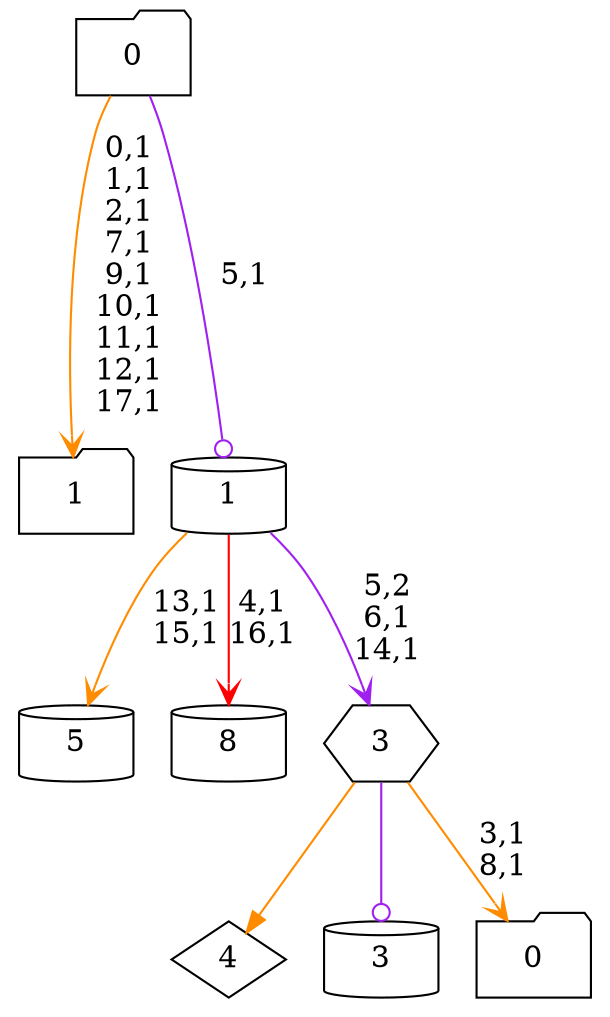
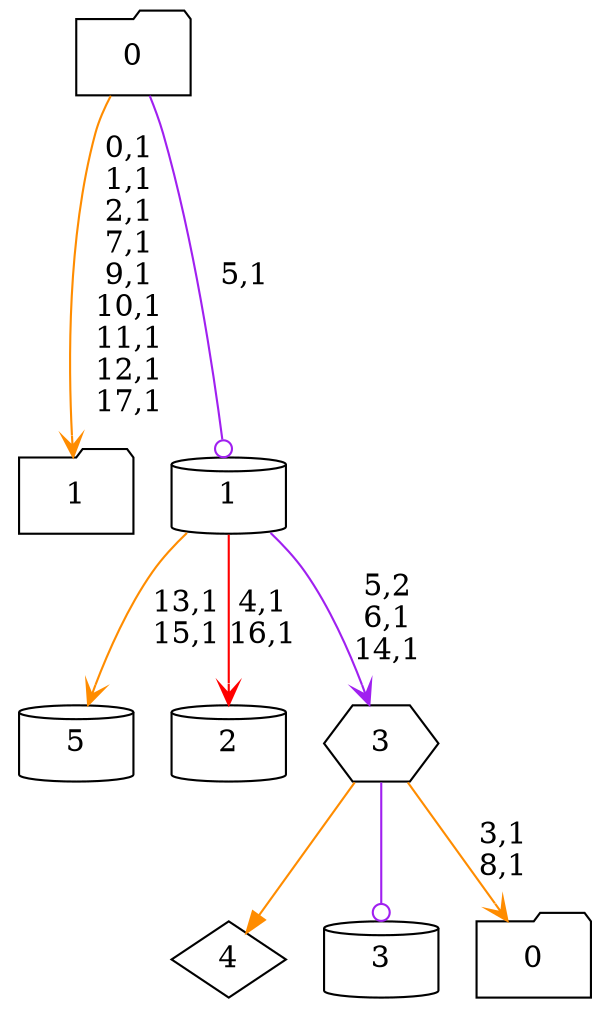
(229, 743) -> (229, 743)
